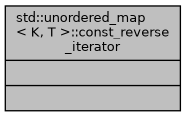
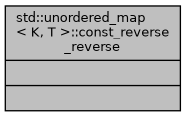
(93, 47) -> (93, 47)
